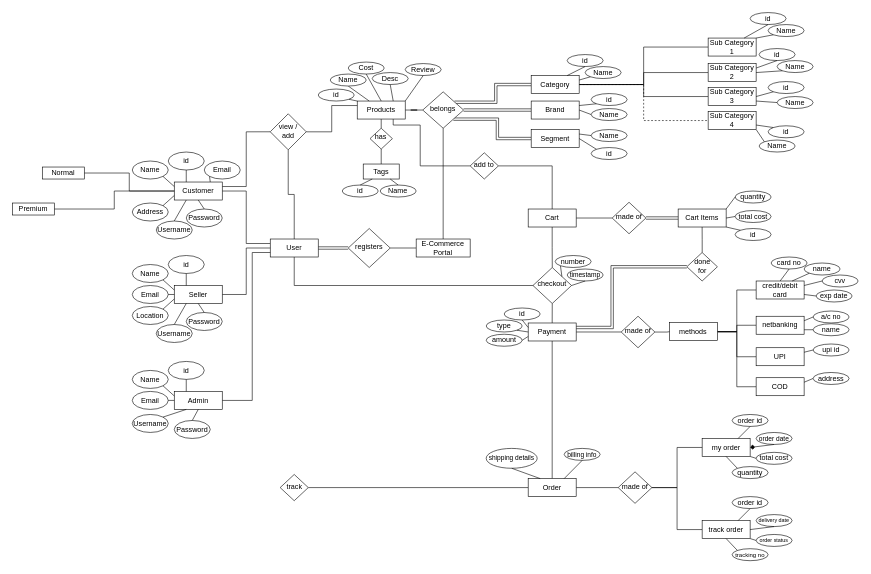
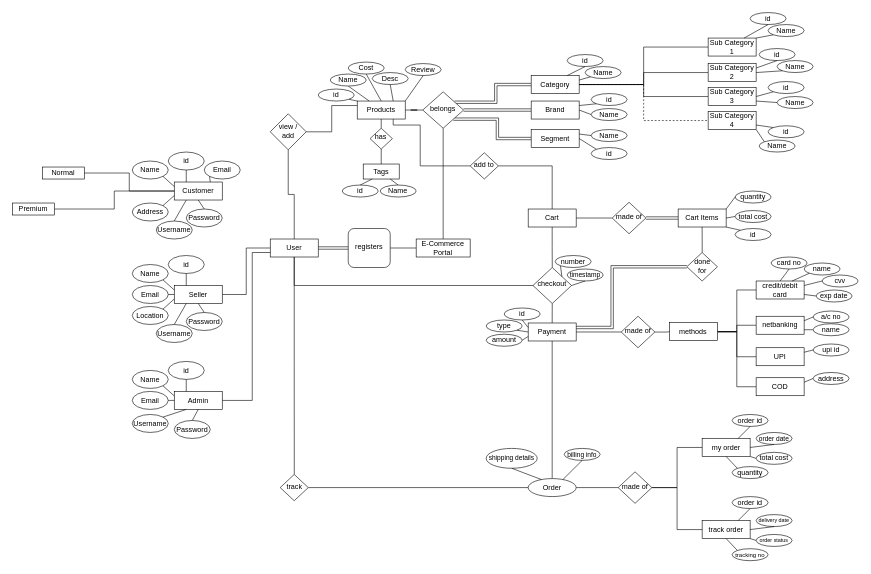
(246, 159) -> none
(246, 217) -> none
(369, 248) -> (369, 248)
none -> (294, 381)
(756, 447) -> (753, 447)
(552, 487) -> (552, 487)
